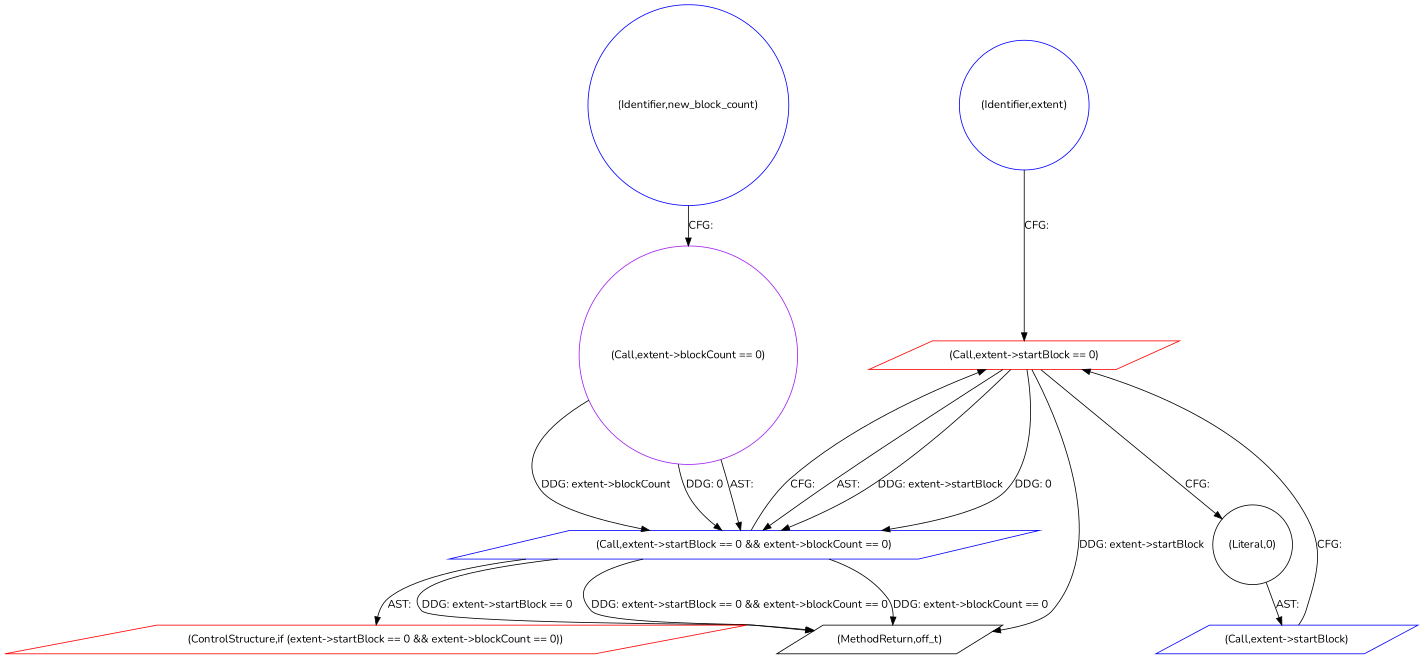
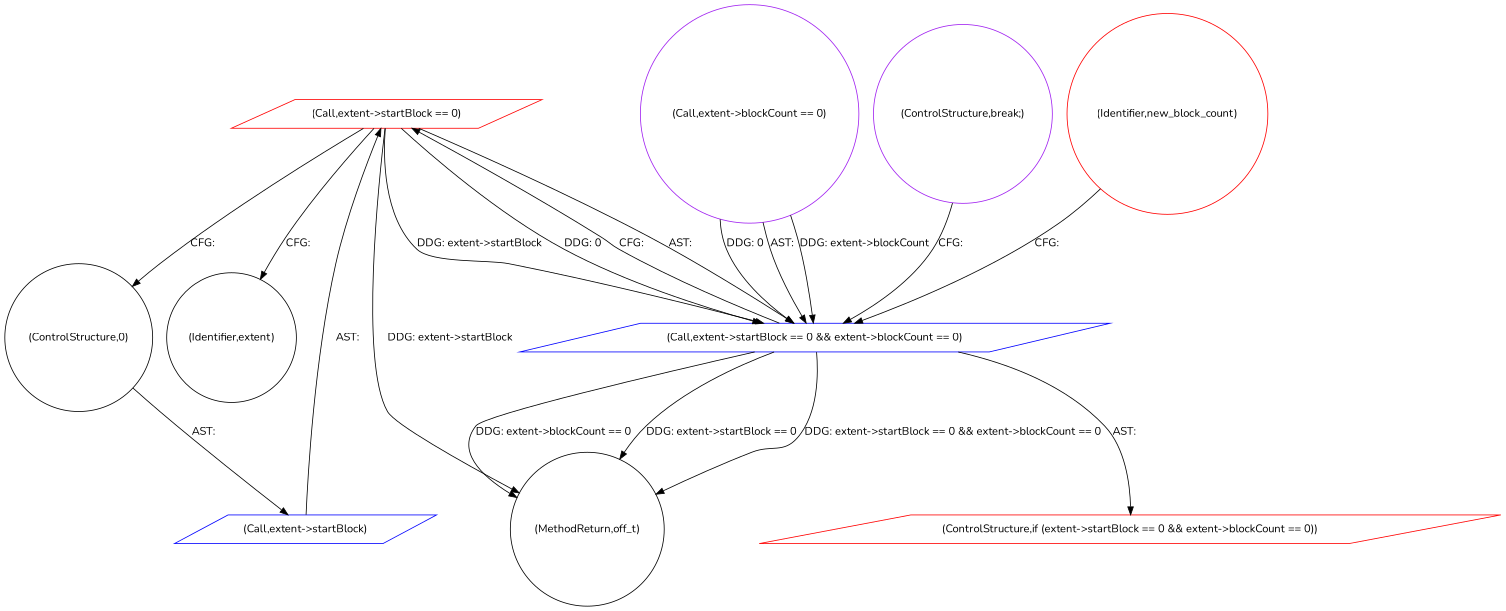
(688, 105) -> (1167, 114)
(1024, 105) -> (232, 338)
none -> (963, 114)
(688, 222) -> (988, 266)
(1024, 251) -> (315, 197)
(1253, 545) -> (79, 338)
(1331, 545) -> (349, 338)
(890, 639) -> (587, 529)
